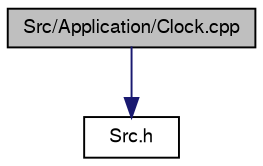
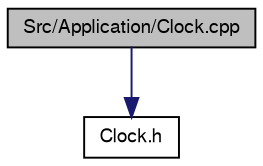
(132, 137) -> (132, 137)
